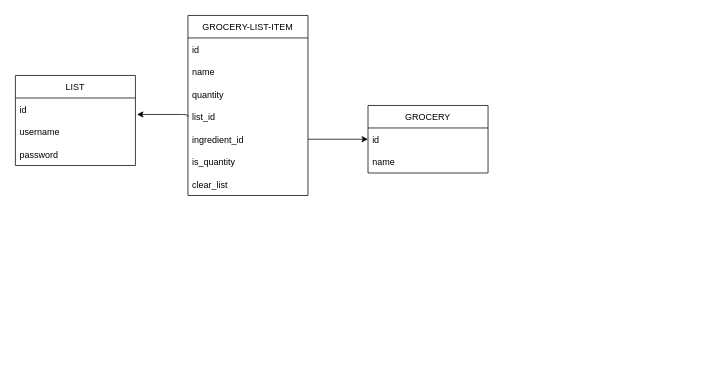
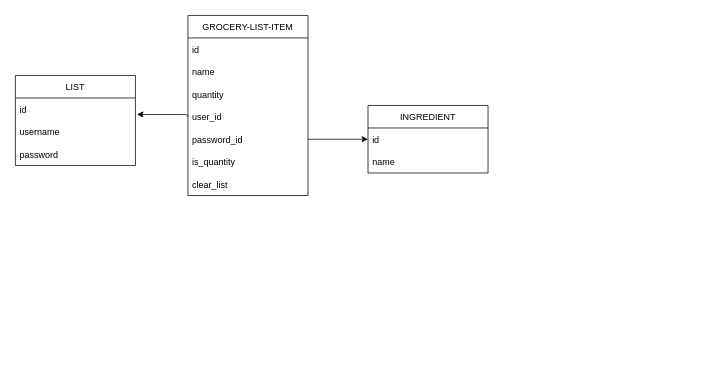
(206, 117) -> (208, 117)
(428, 117) -> (428, 117)
(221, 140) -> (219, 140)
